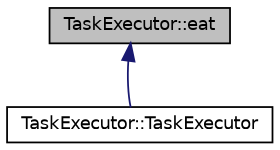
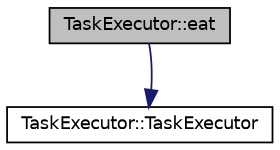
(128, 84) -> (152, 66)
